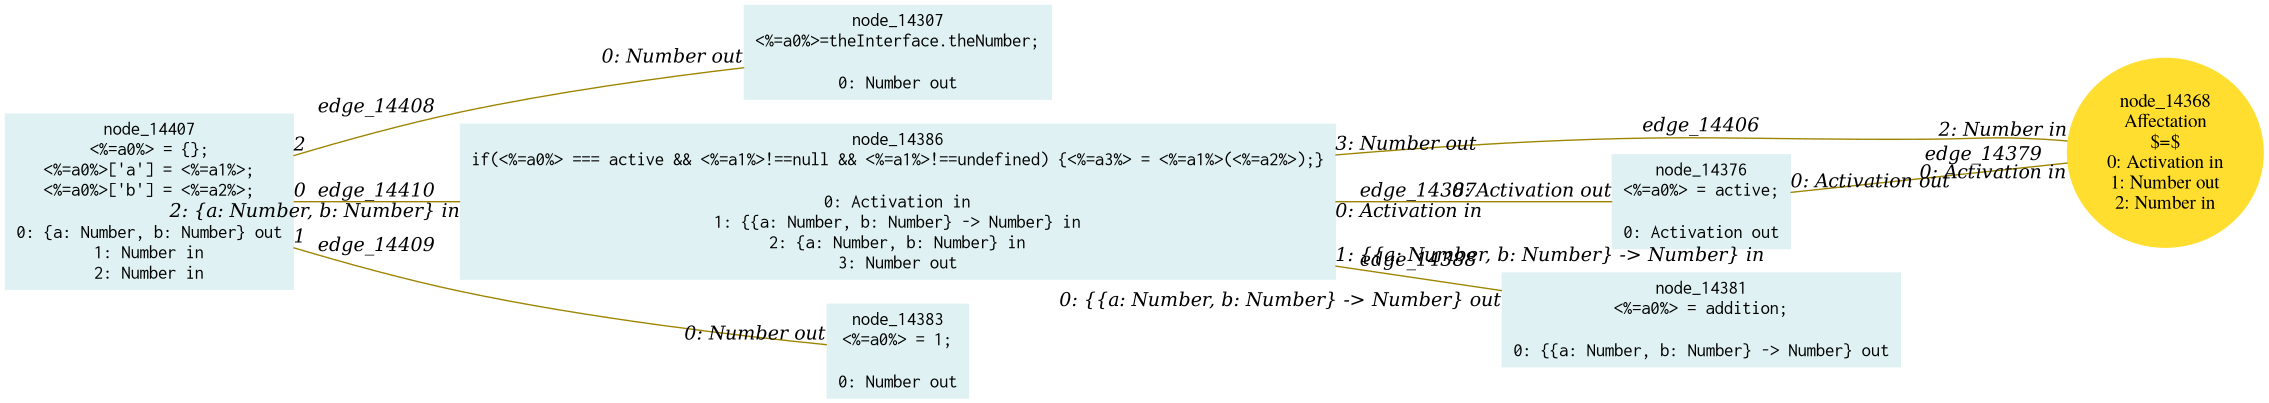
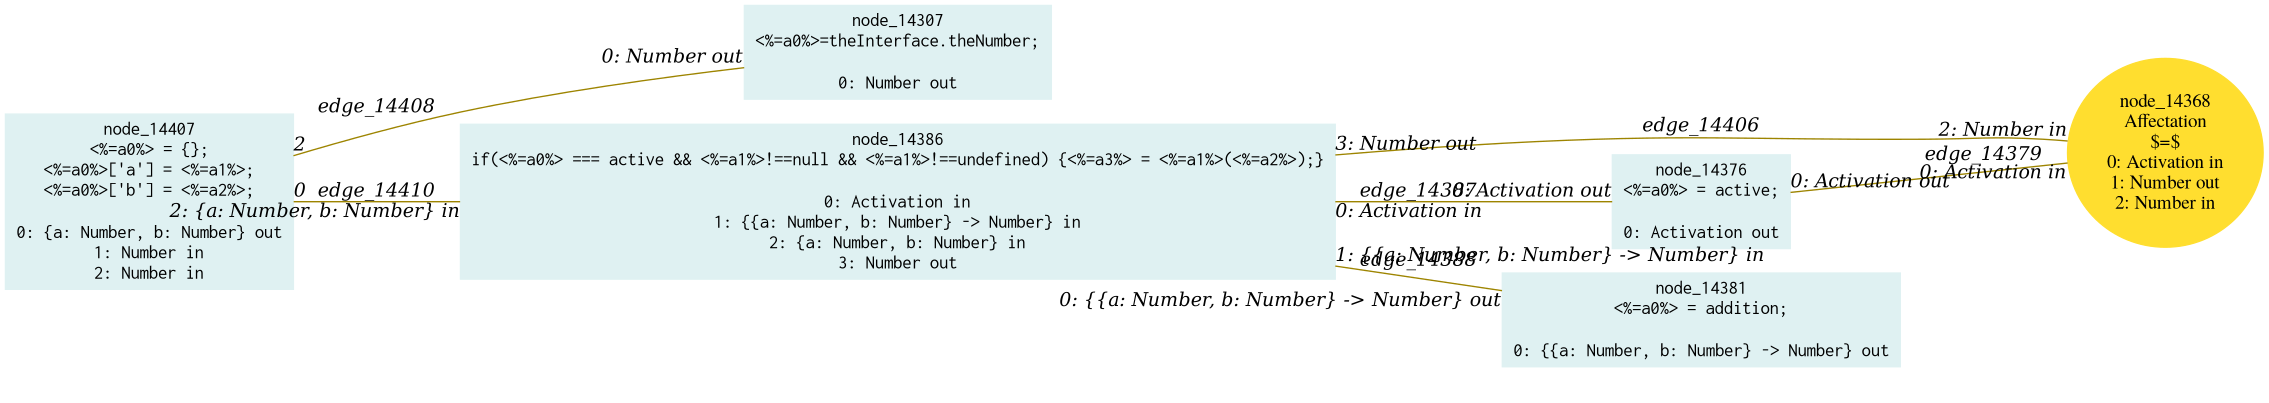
(898, 351) -> none
